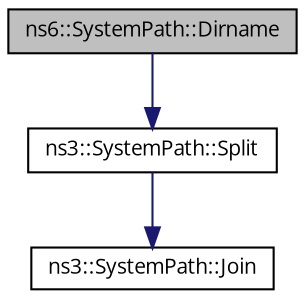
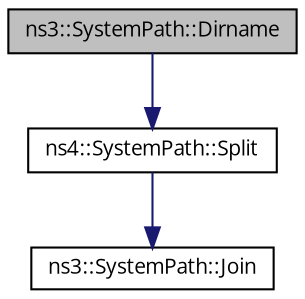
(152, 31) -> (152, 31)
(152, 150) -> (152, 150)
